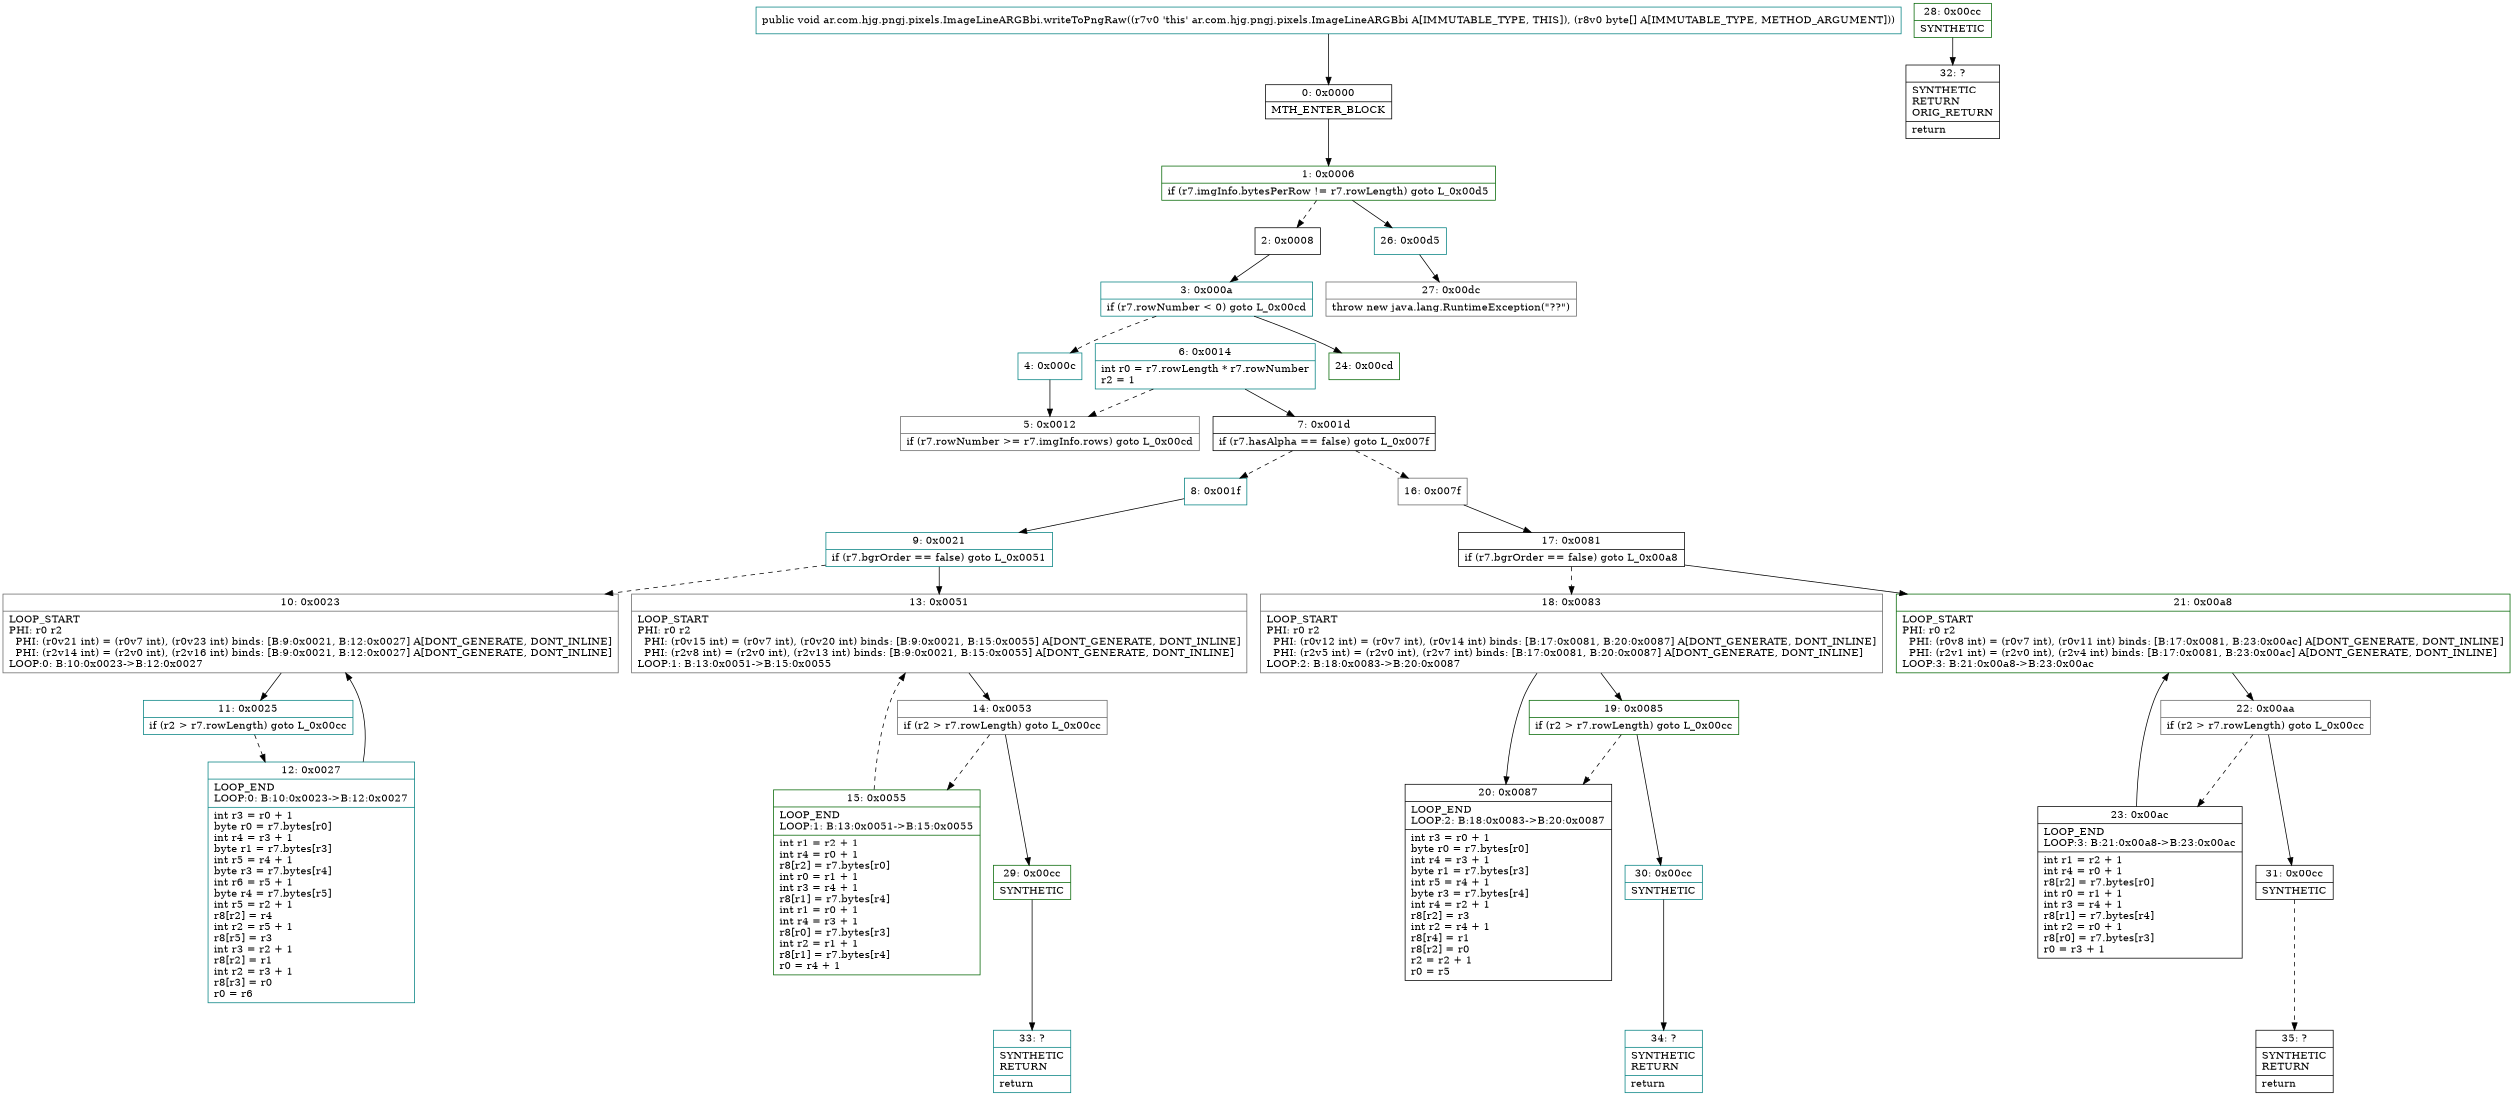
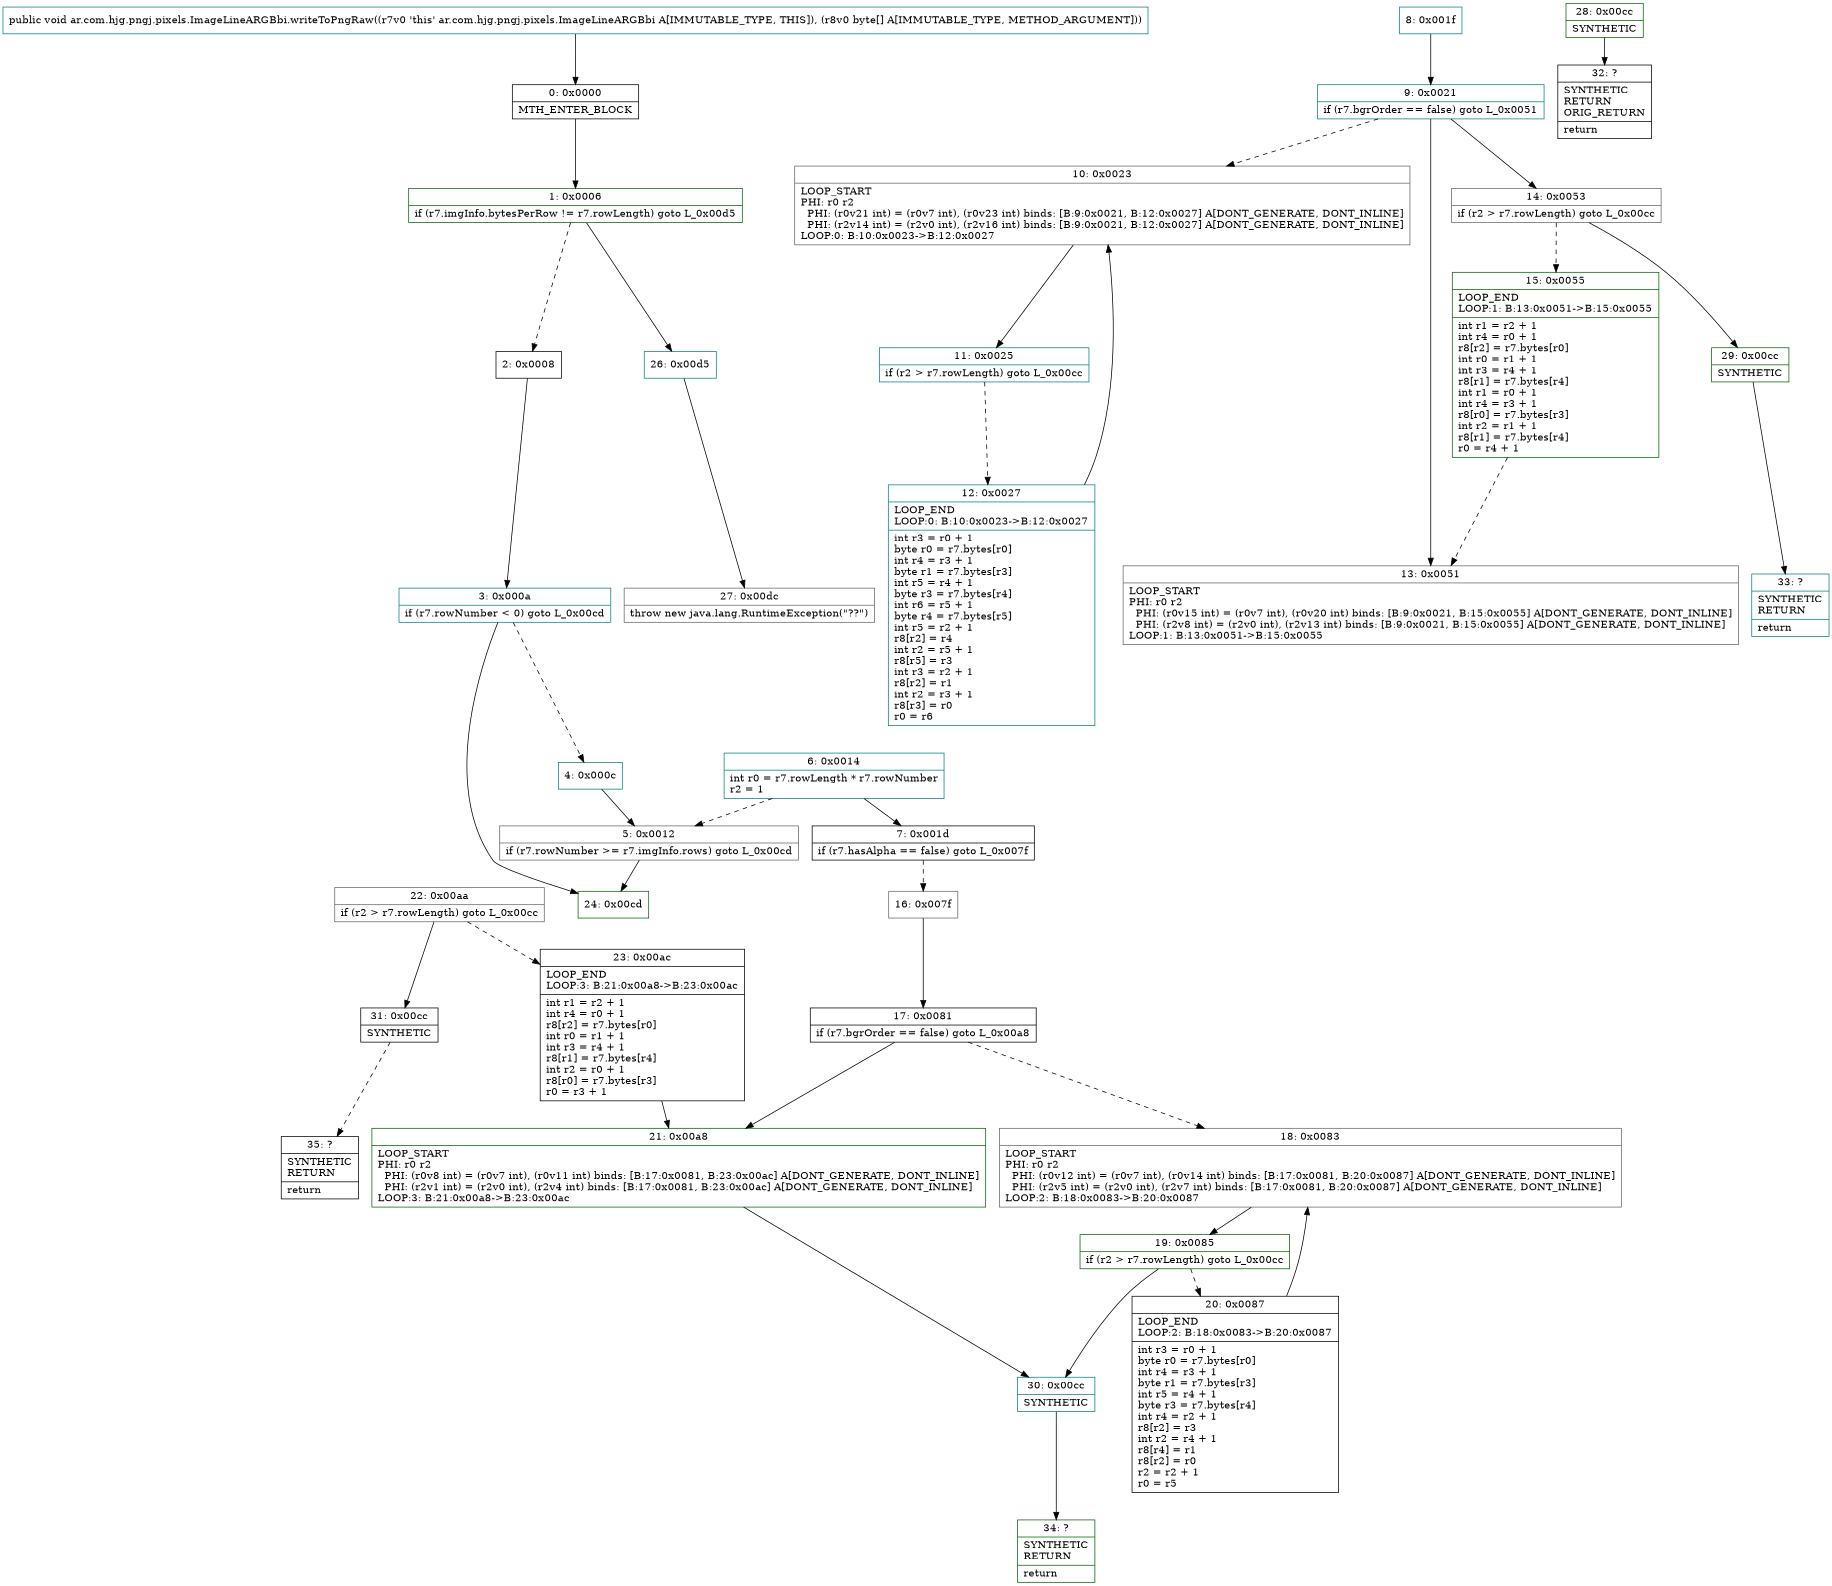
(1270, 463) -> none
(977, 684) -> (1491, 151)
(2241, 684) -> (883, 1290)
(1515, 723) -> (1300, 1256)
none -> (632, 872)
(1664, 1061) -> (1056, 1551)
